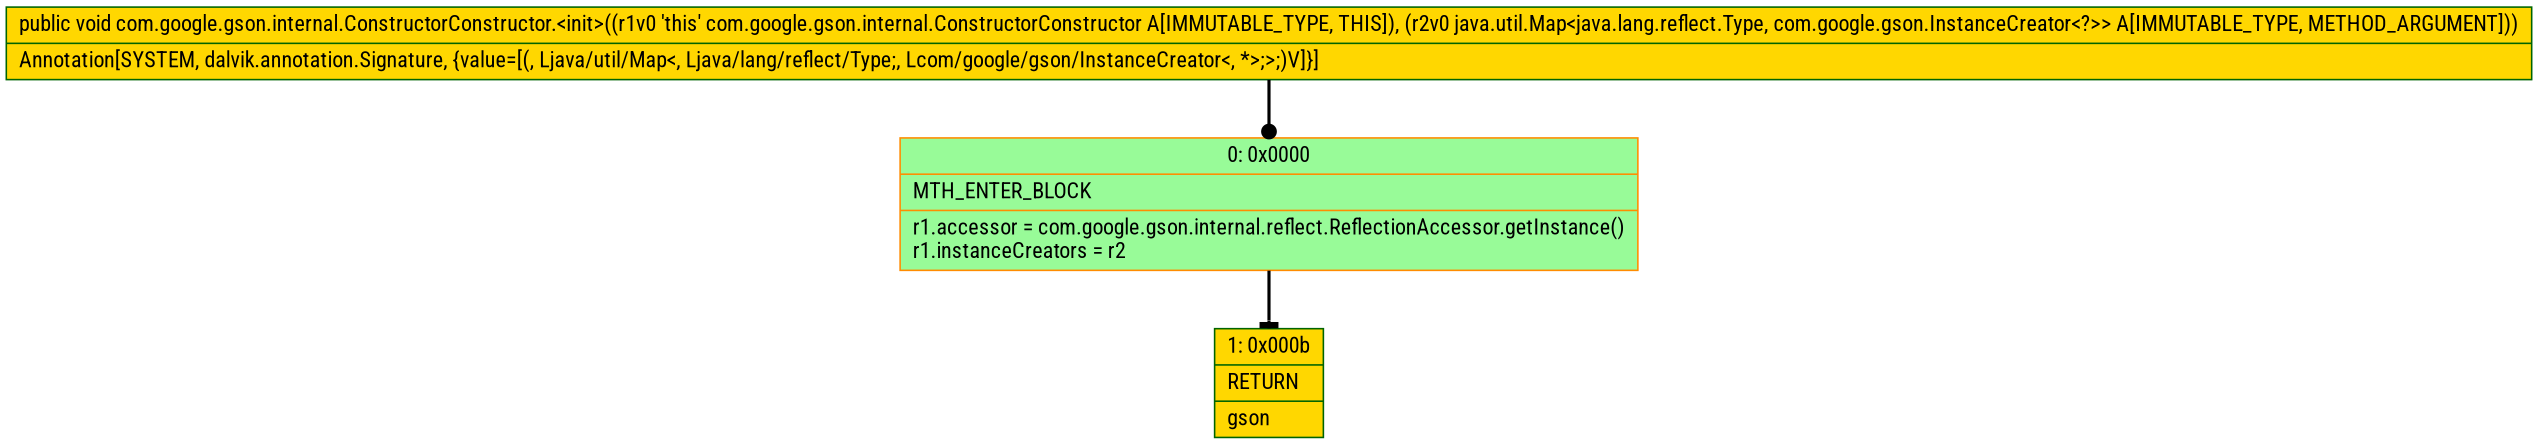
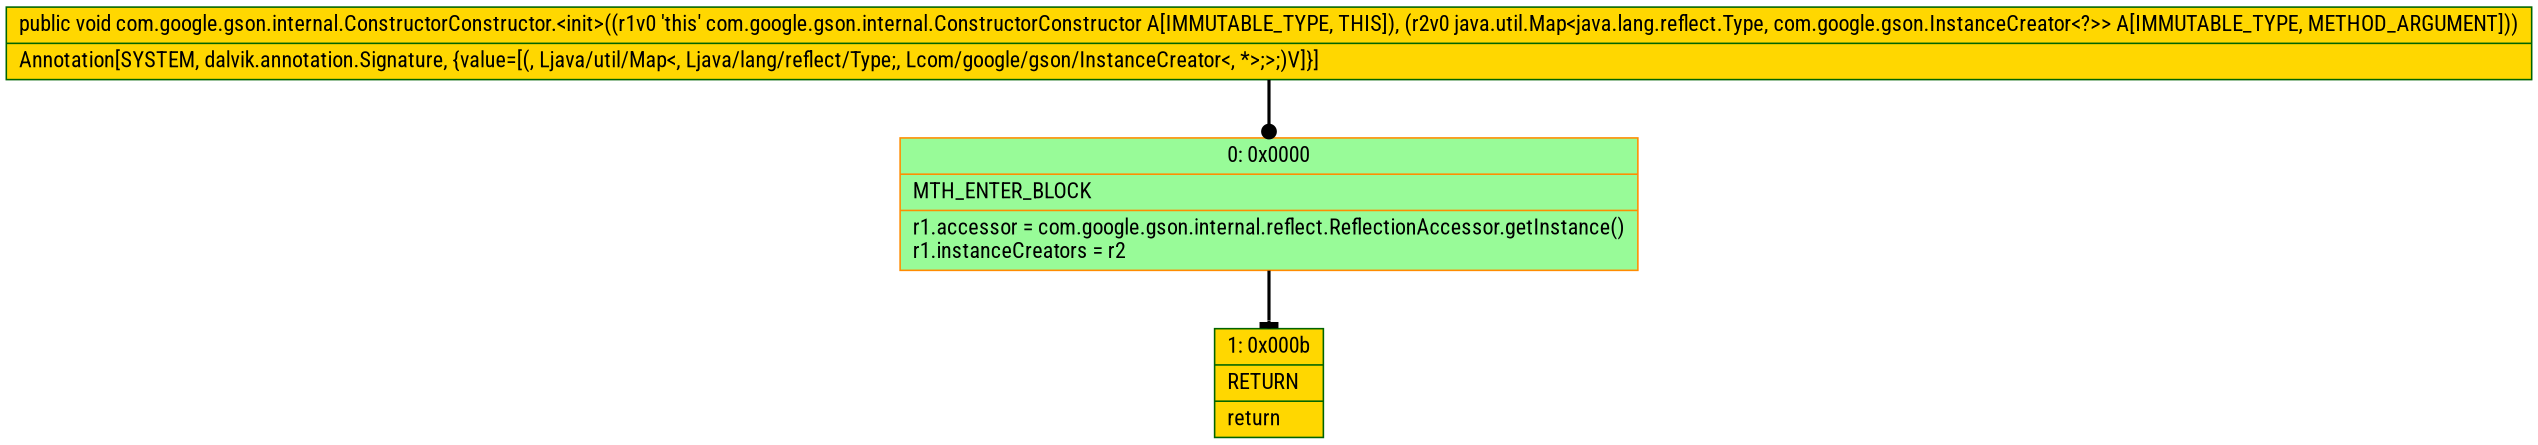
(1249, 419) -> (1254, 419)
